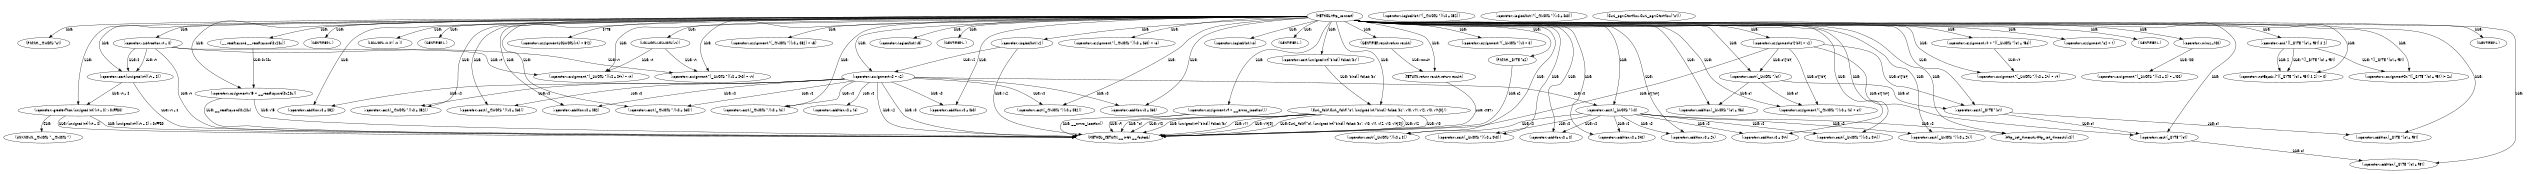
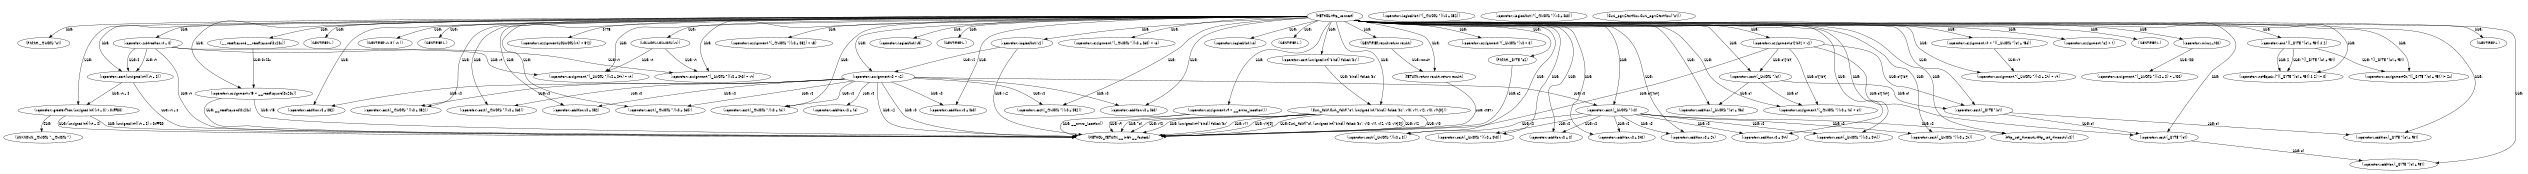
(385, 43) -> (385, 43)
